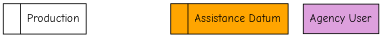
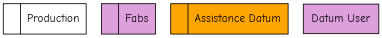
none -> (128, 19)
(341, 19) -> (341, 19)
